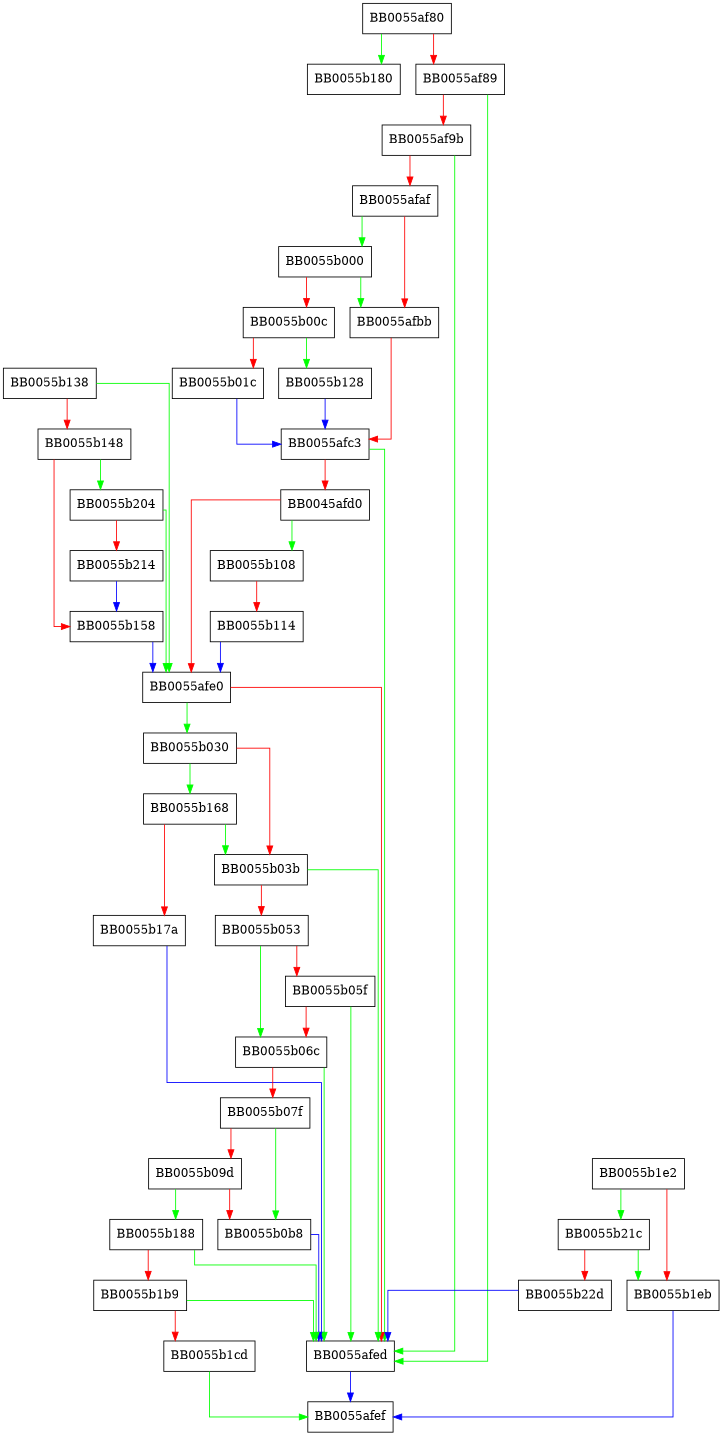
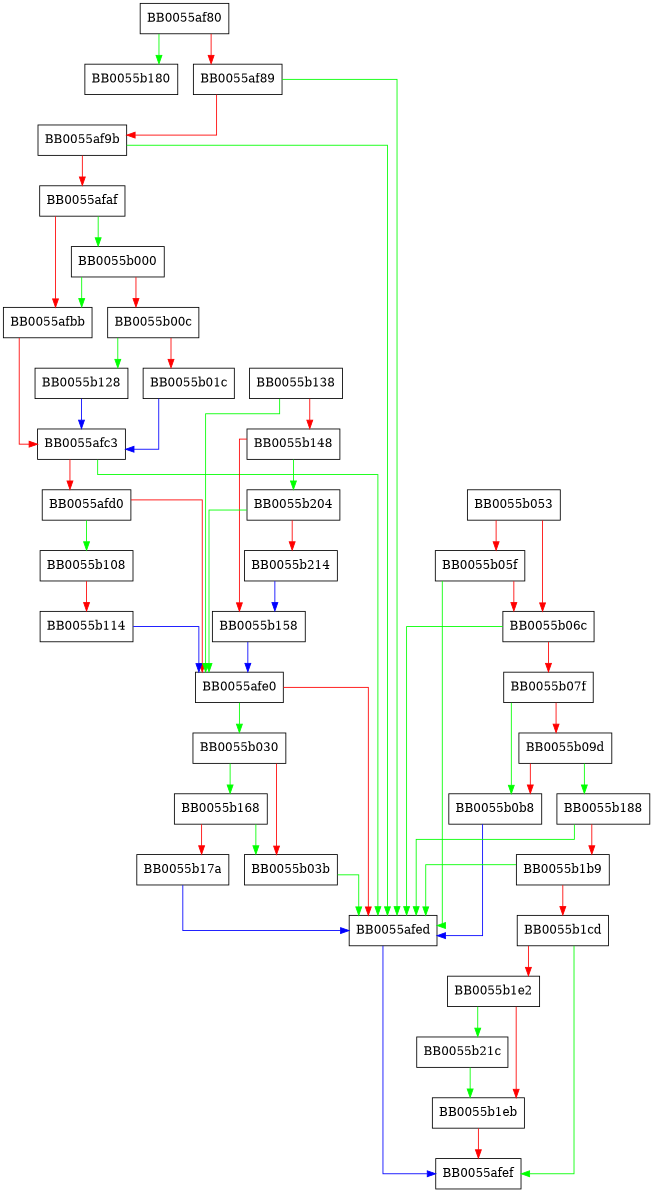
(325, 505) -> (87, 505)
(261, 896) -> none
none -> (528, 957)
(261, 987) -> (543, 562)
(565, 1295) -> none
(590, 1417) -> (478, 1139)
